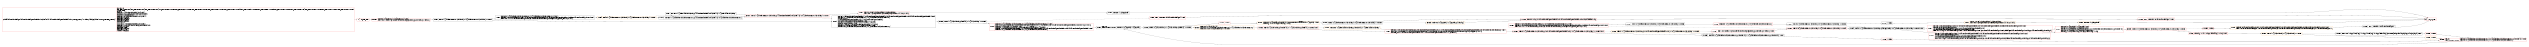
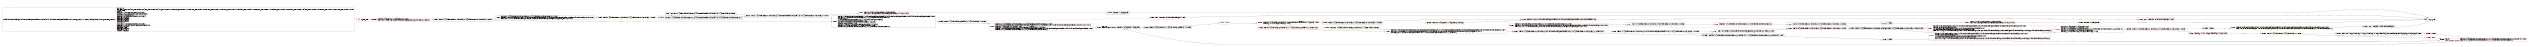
(1224, 28) -> none
(2433, 38) -> (2433, 38)
